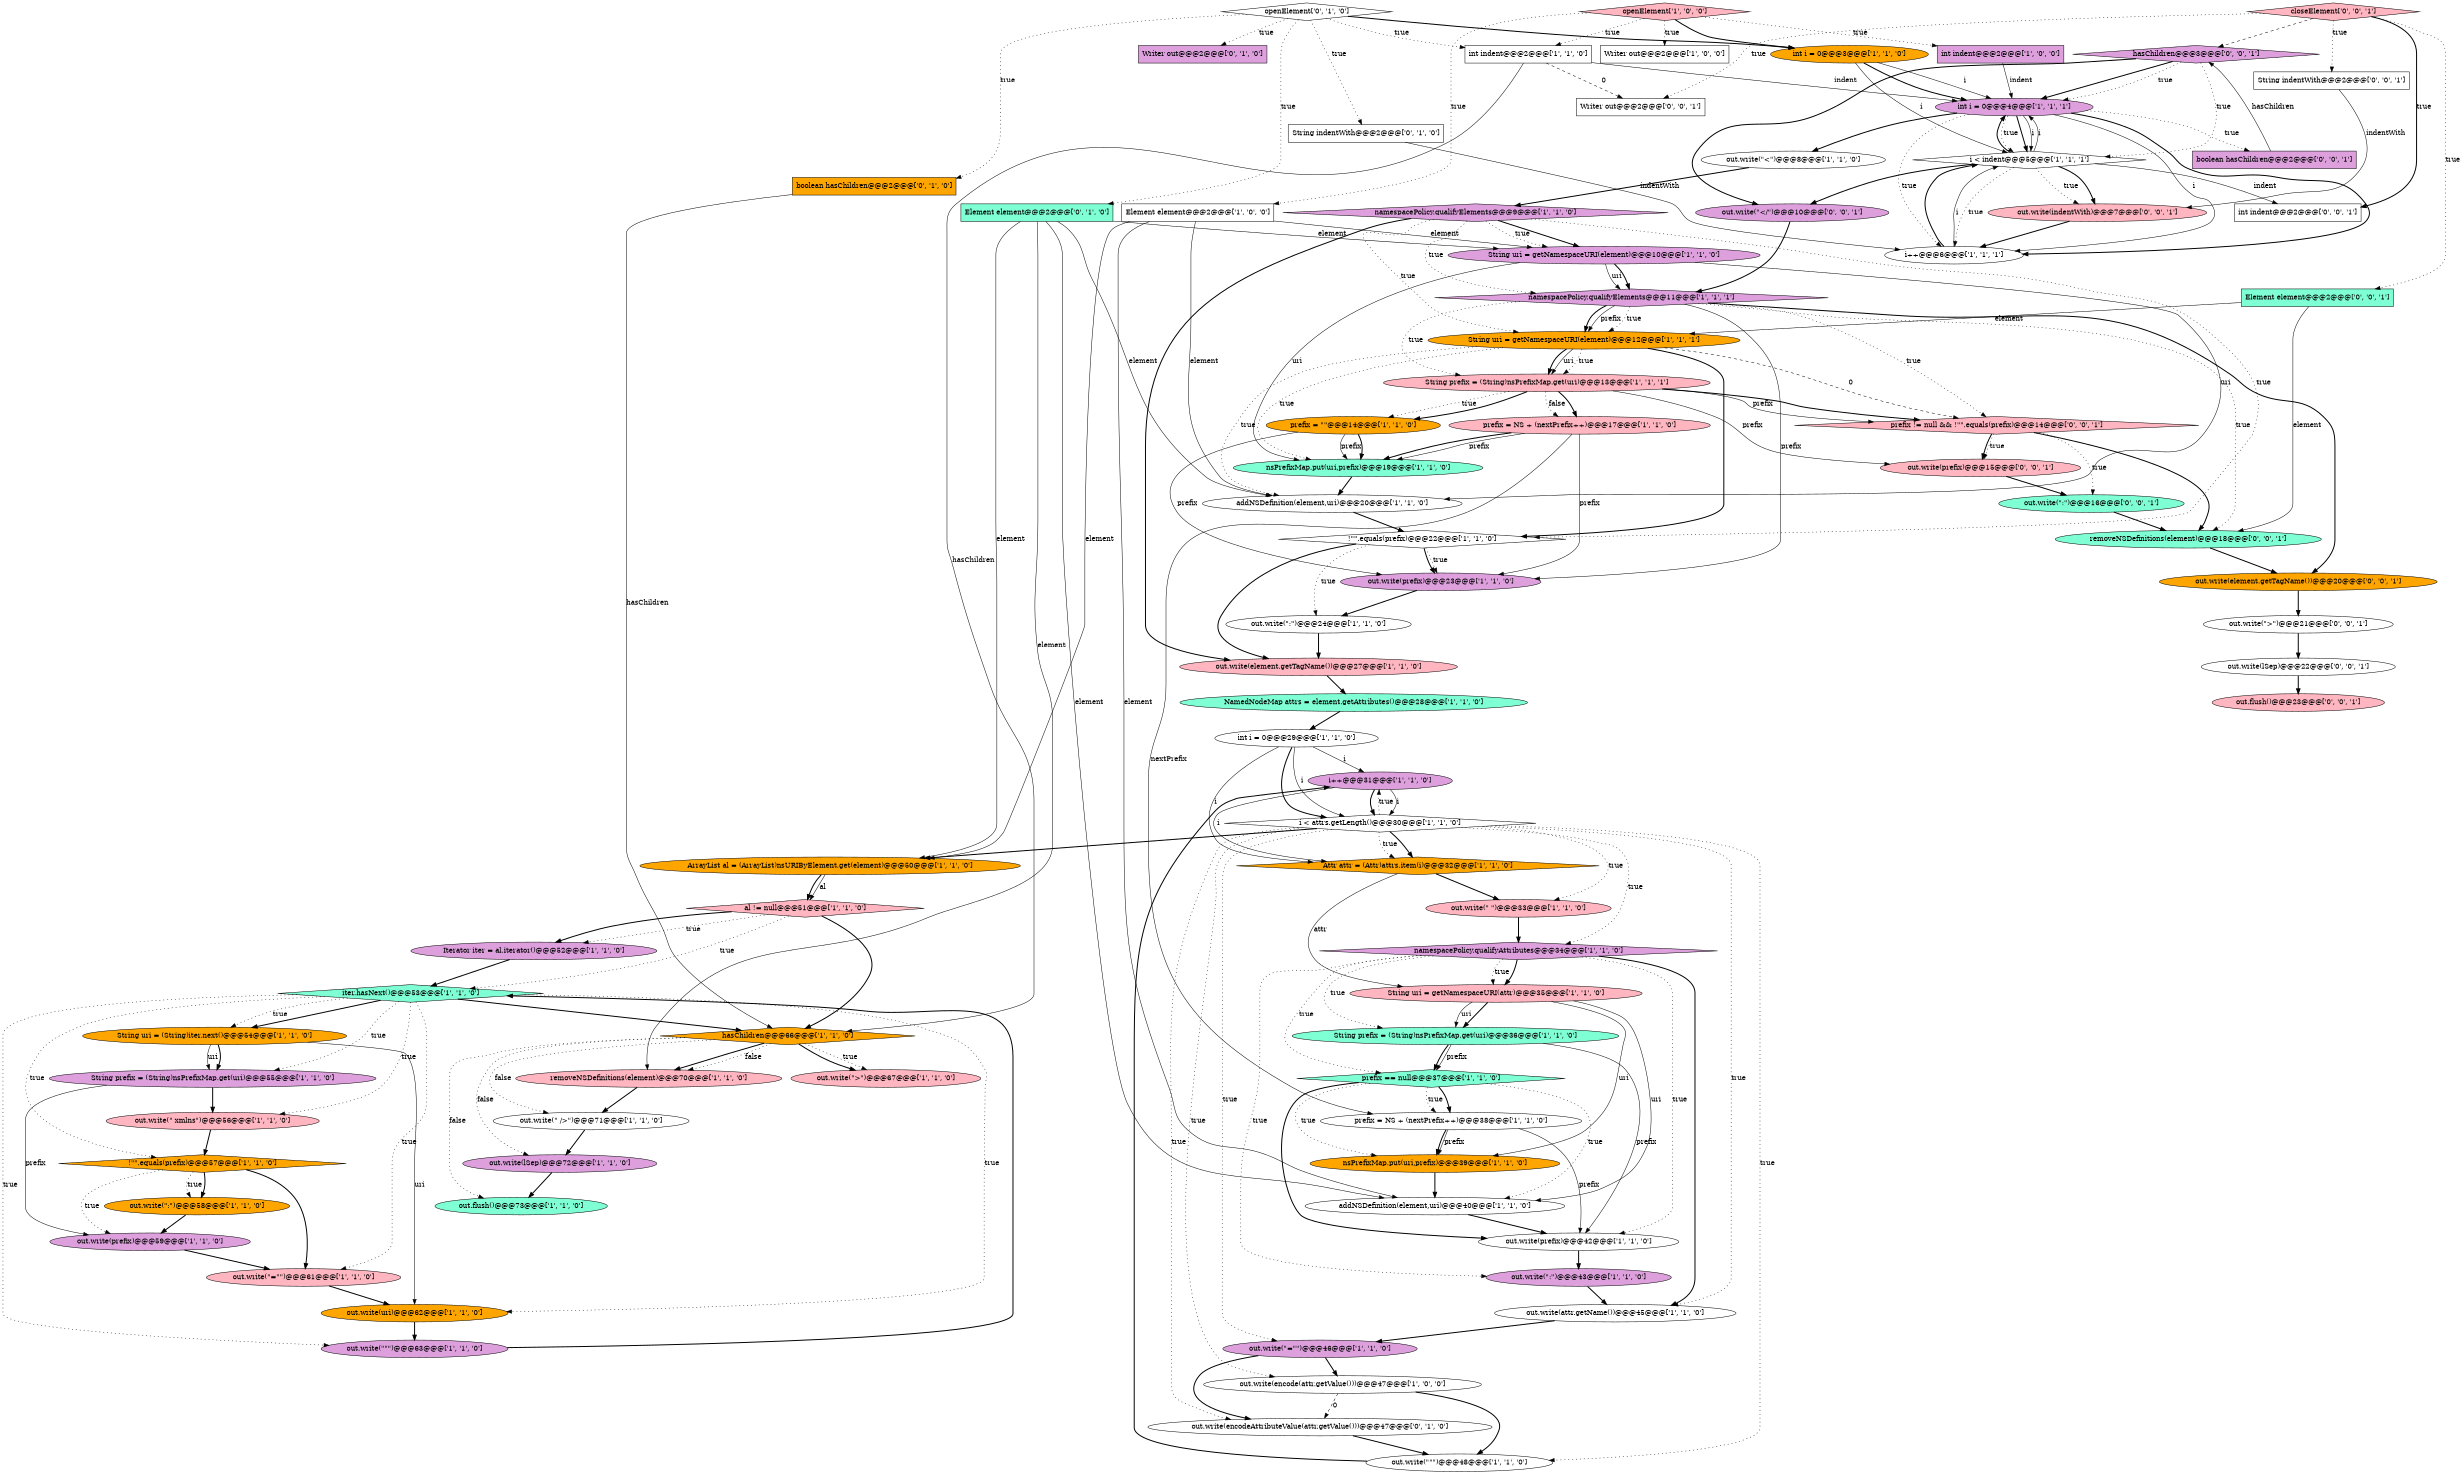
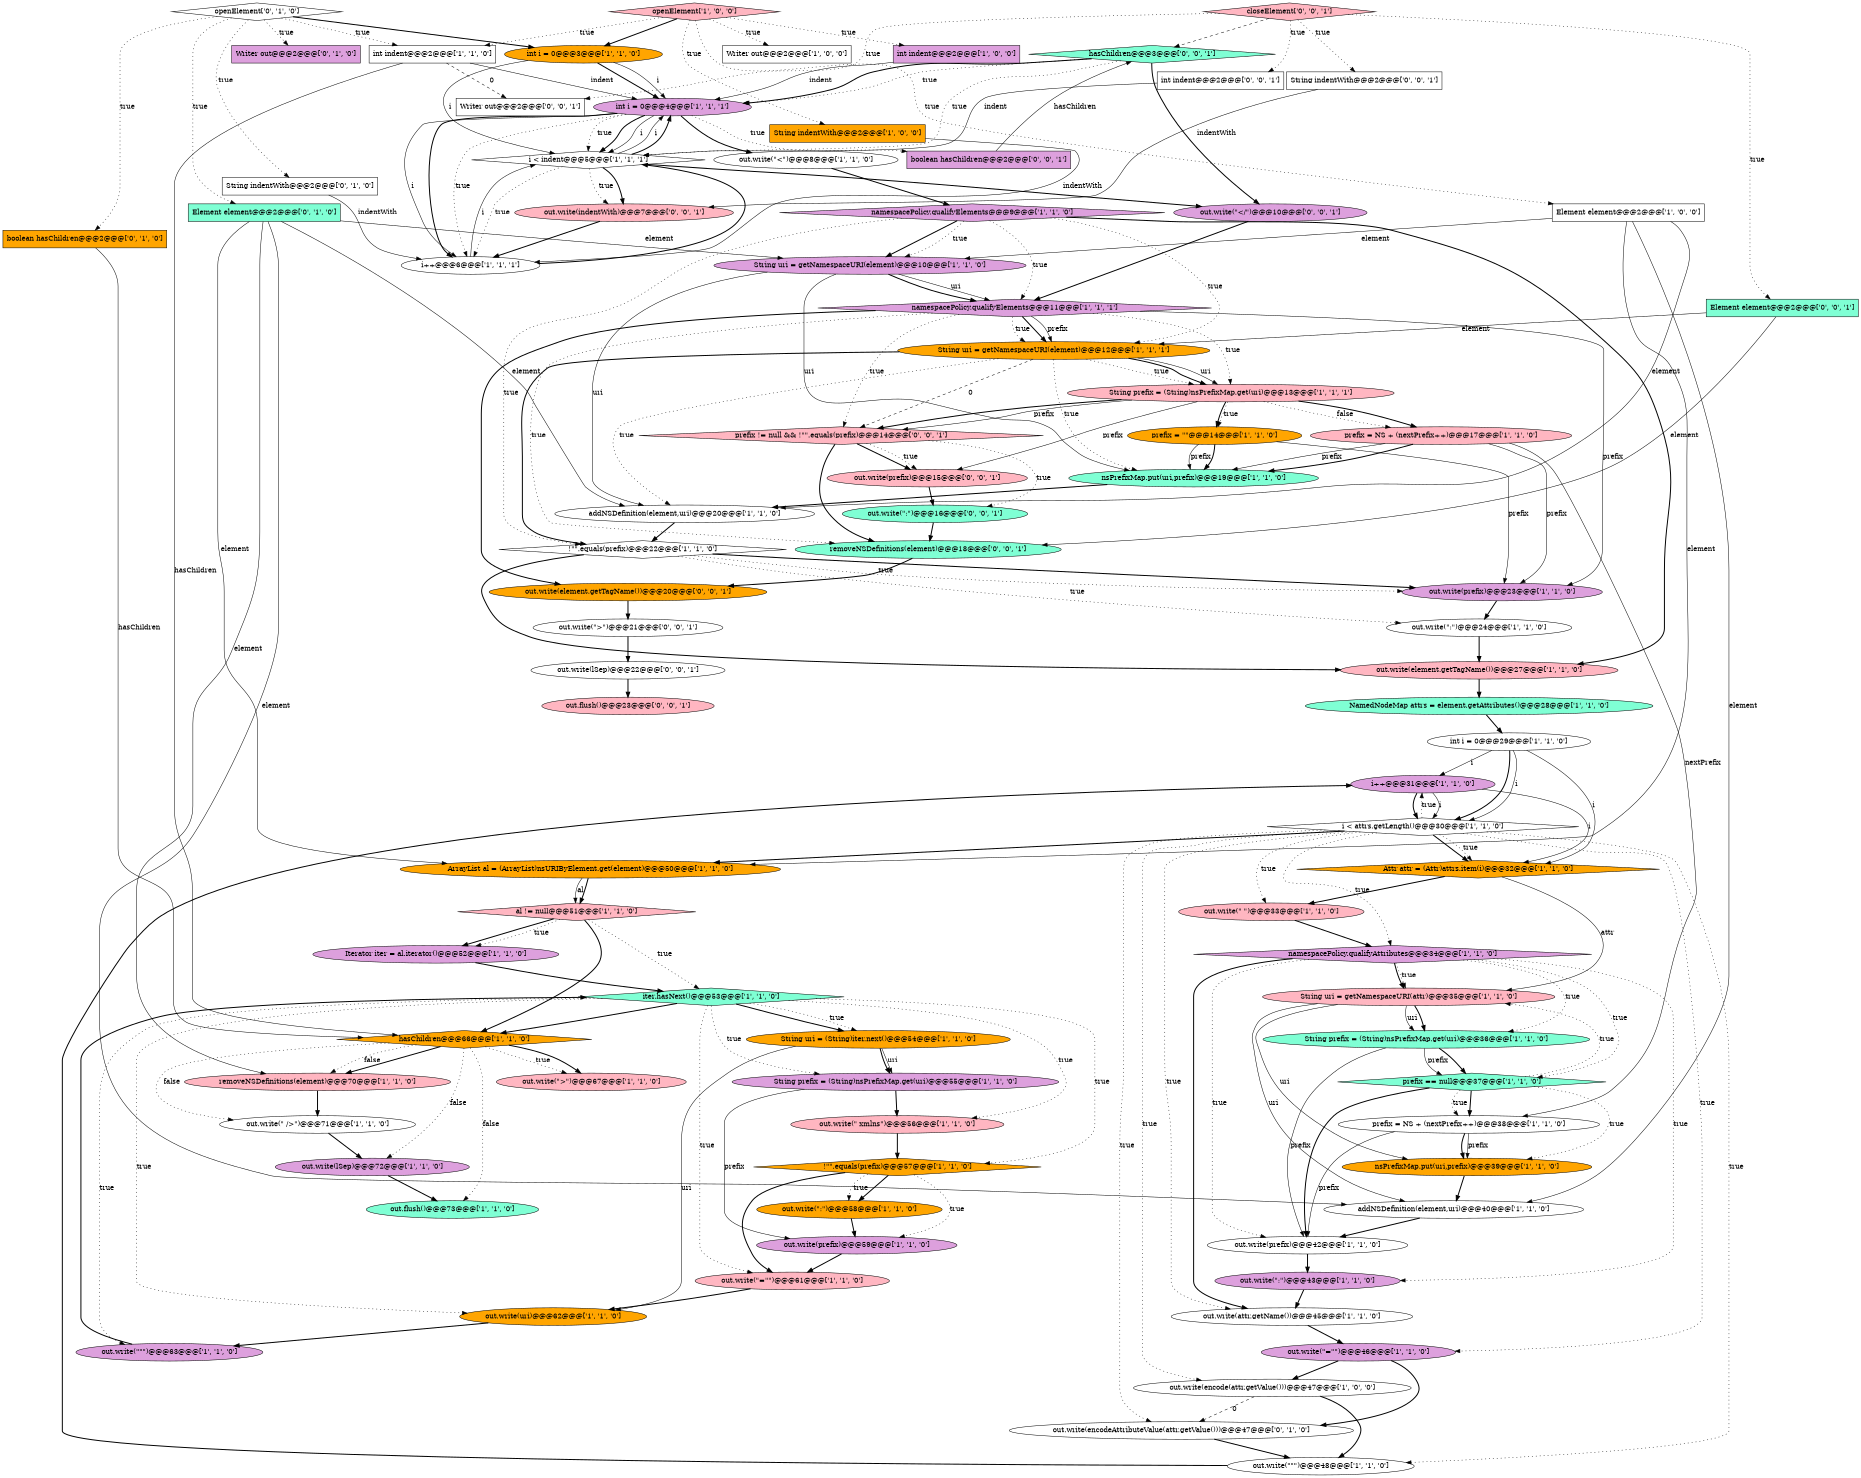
(2196, 54) -> (1152, 54)
(2417, 112) -> (1288, 48)
none -> (847, 133)
(2185, 176) -> (915, 148)
(1589, 1118) -> (1597, 1035)
